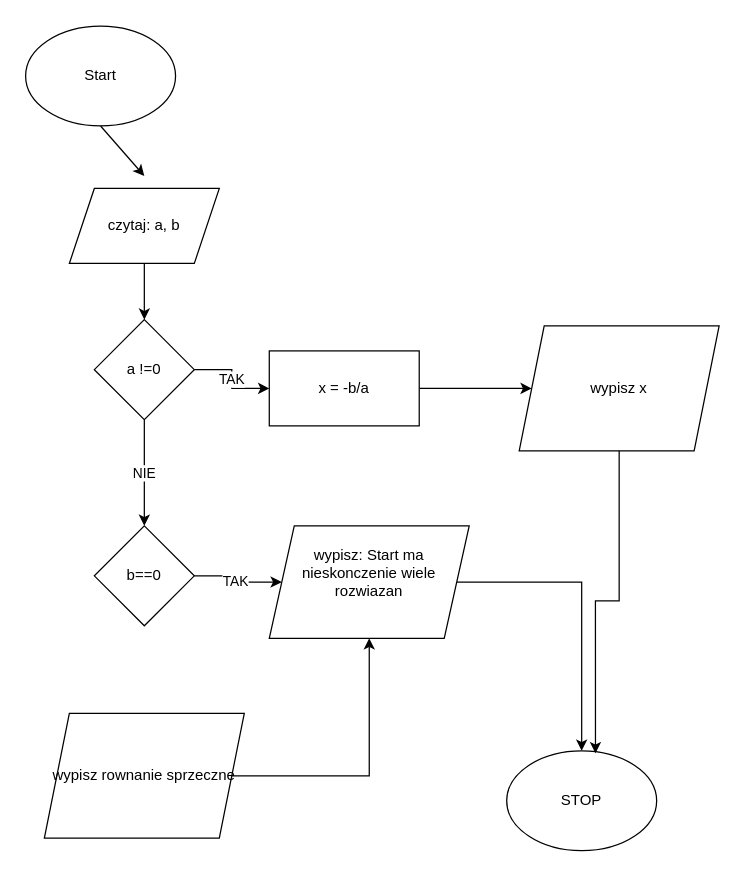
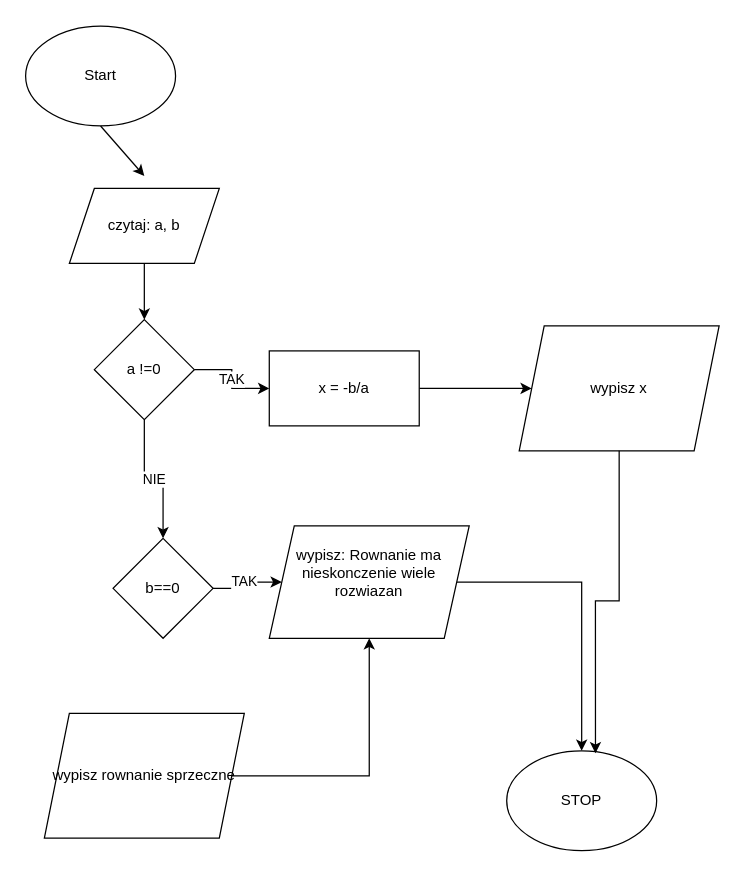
(144, 576) -> (163, 588)
(369, 582) -> (369, 582)
